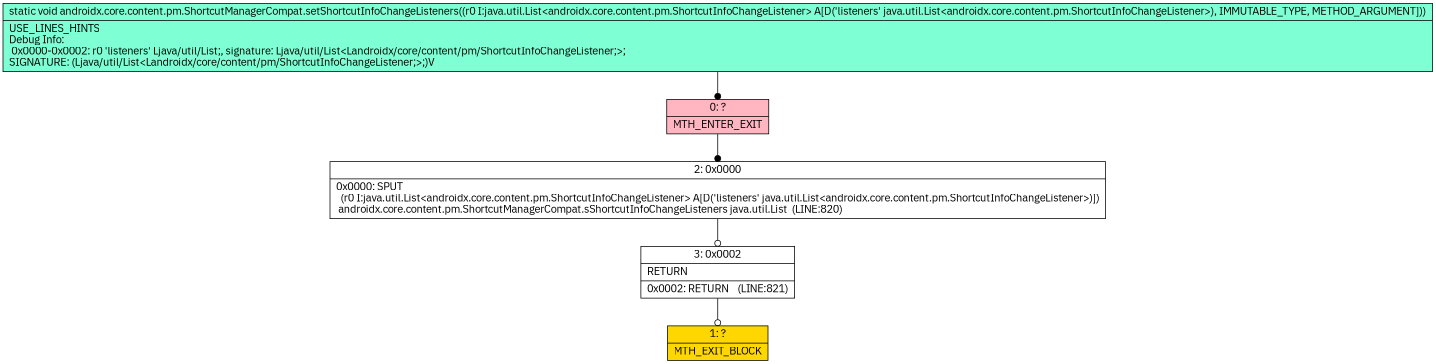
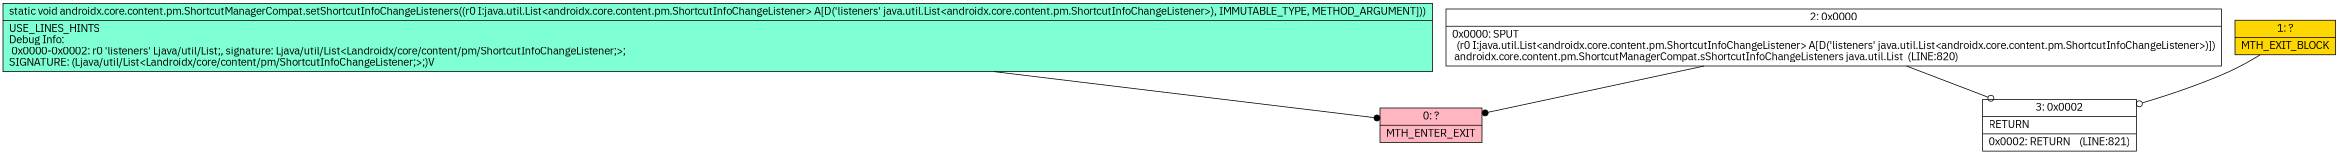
(718, 145) -> (1596, 89)
(718, 309) -> (2203, 82)
